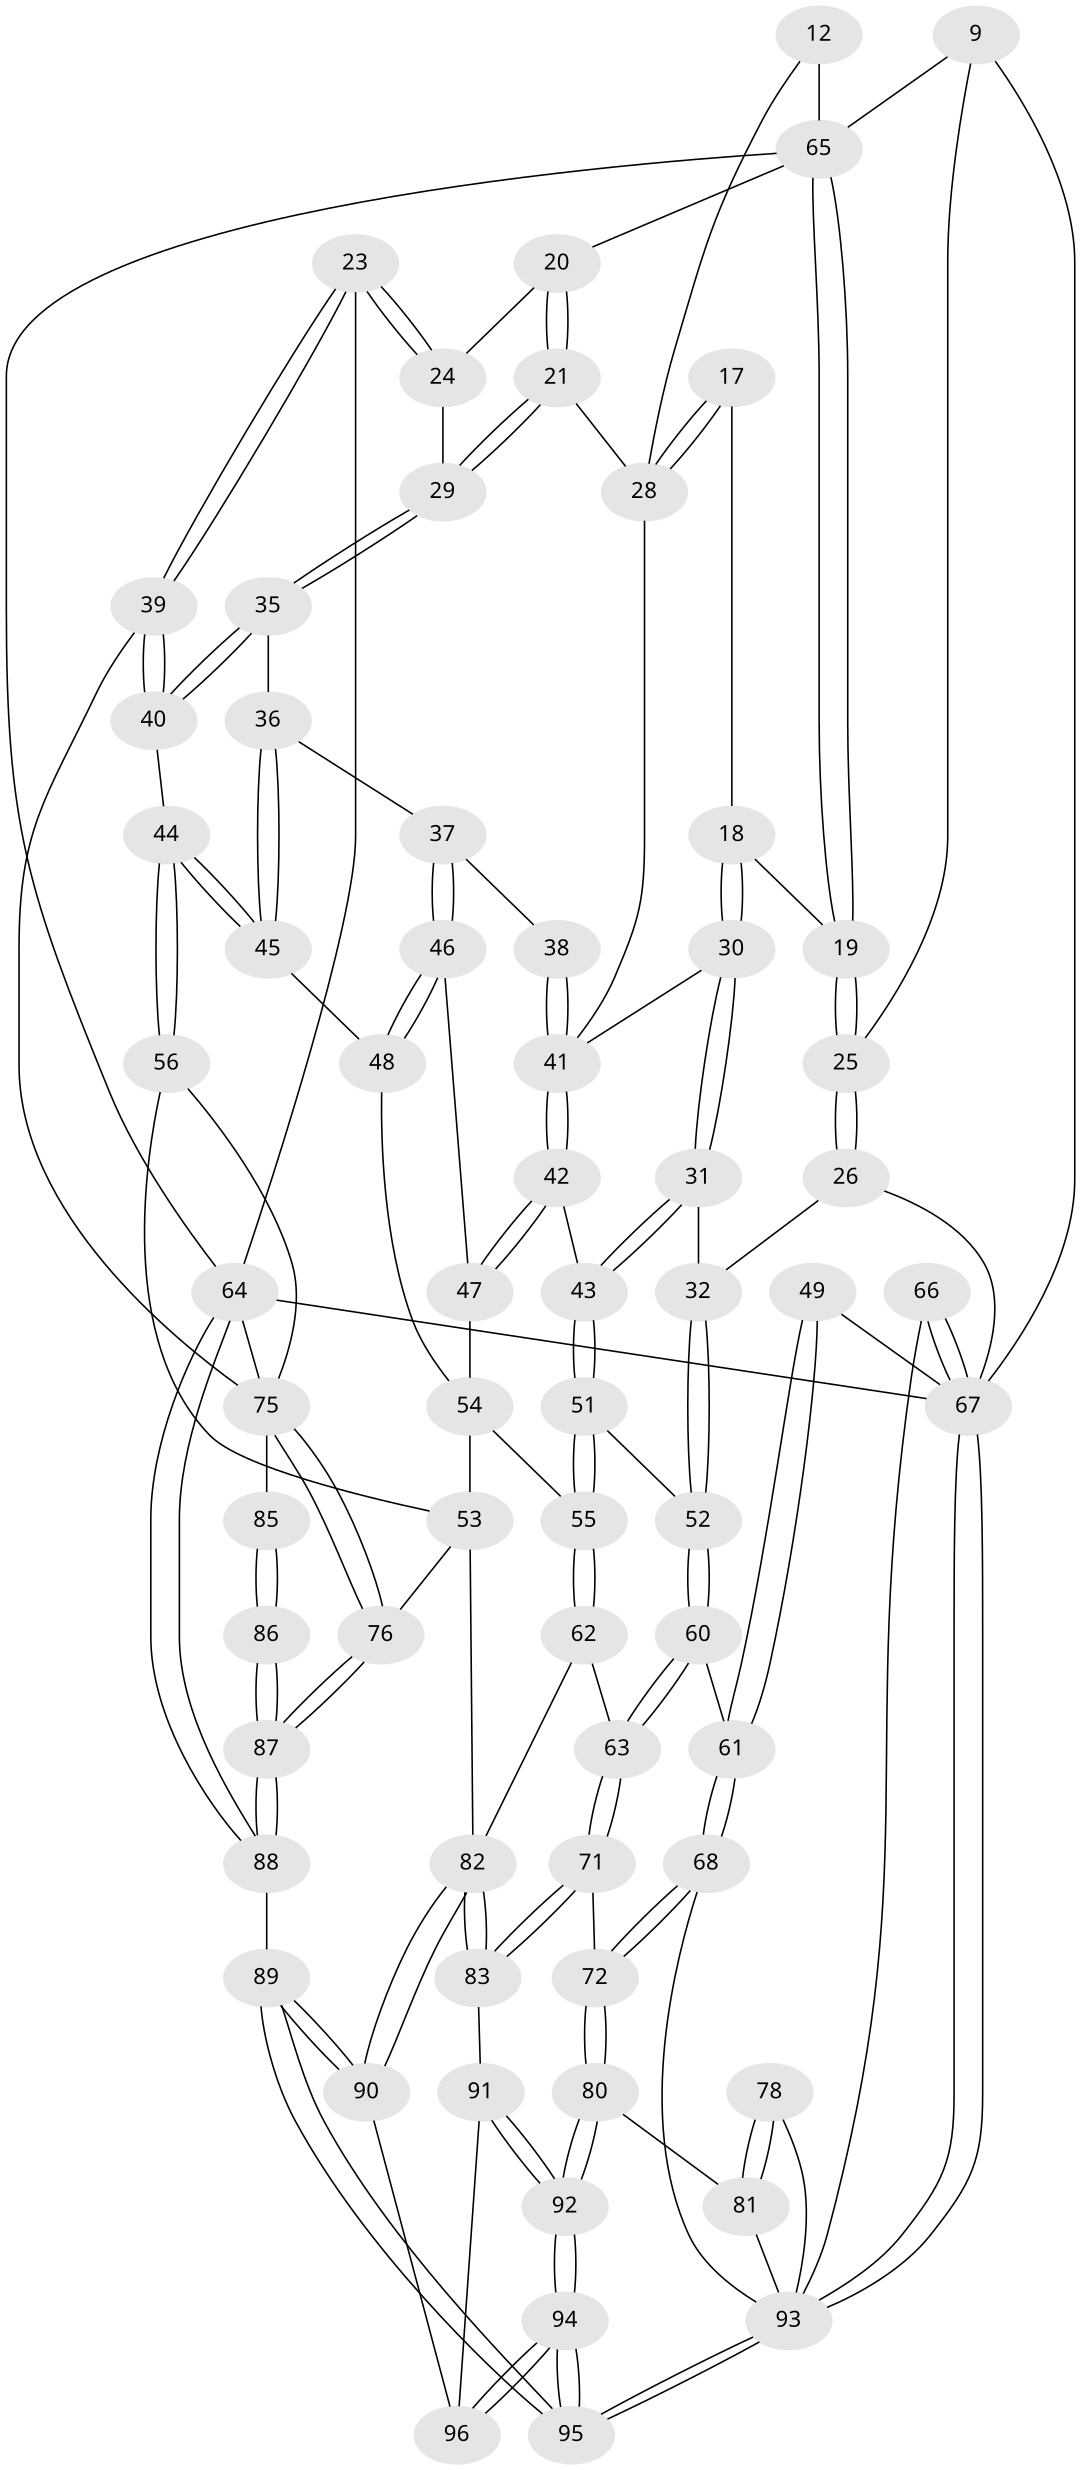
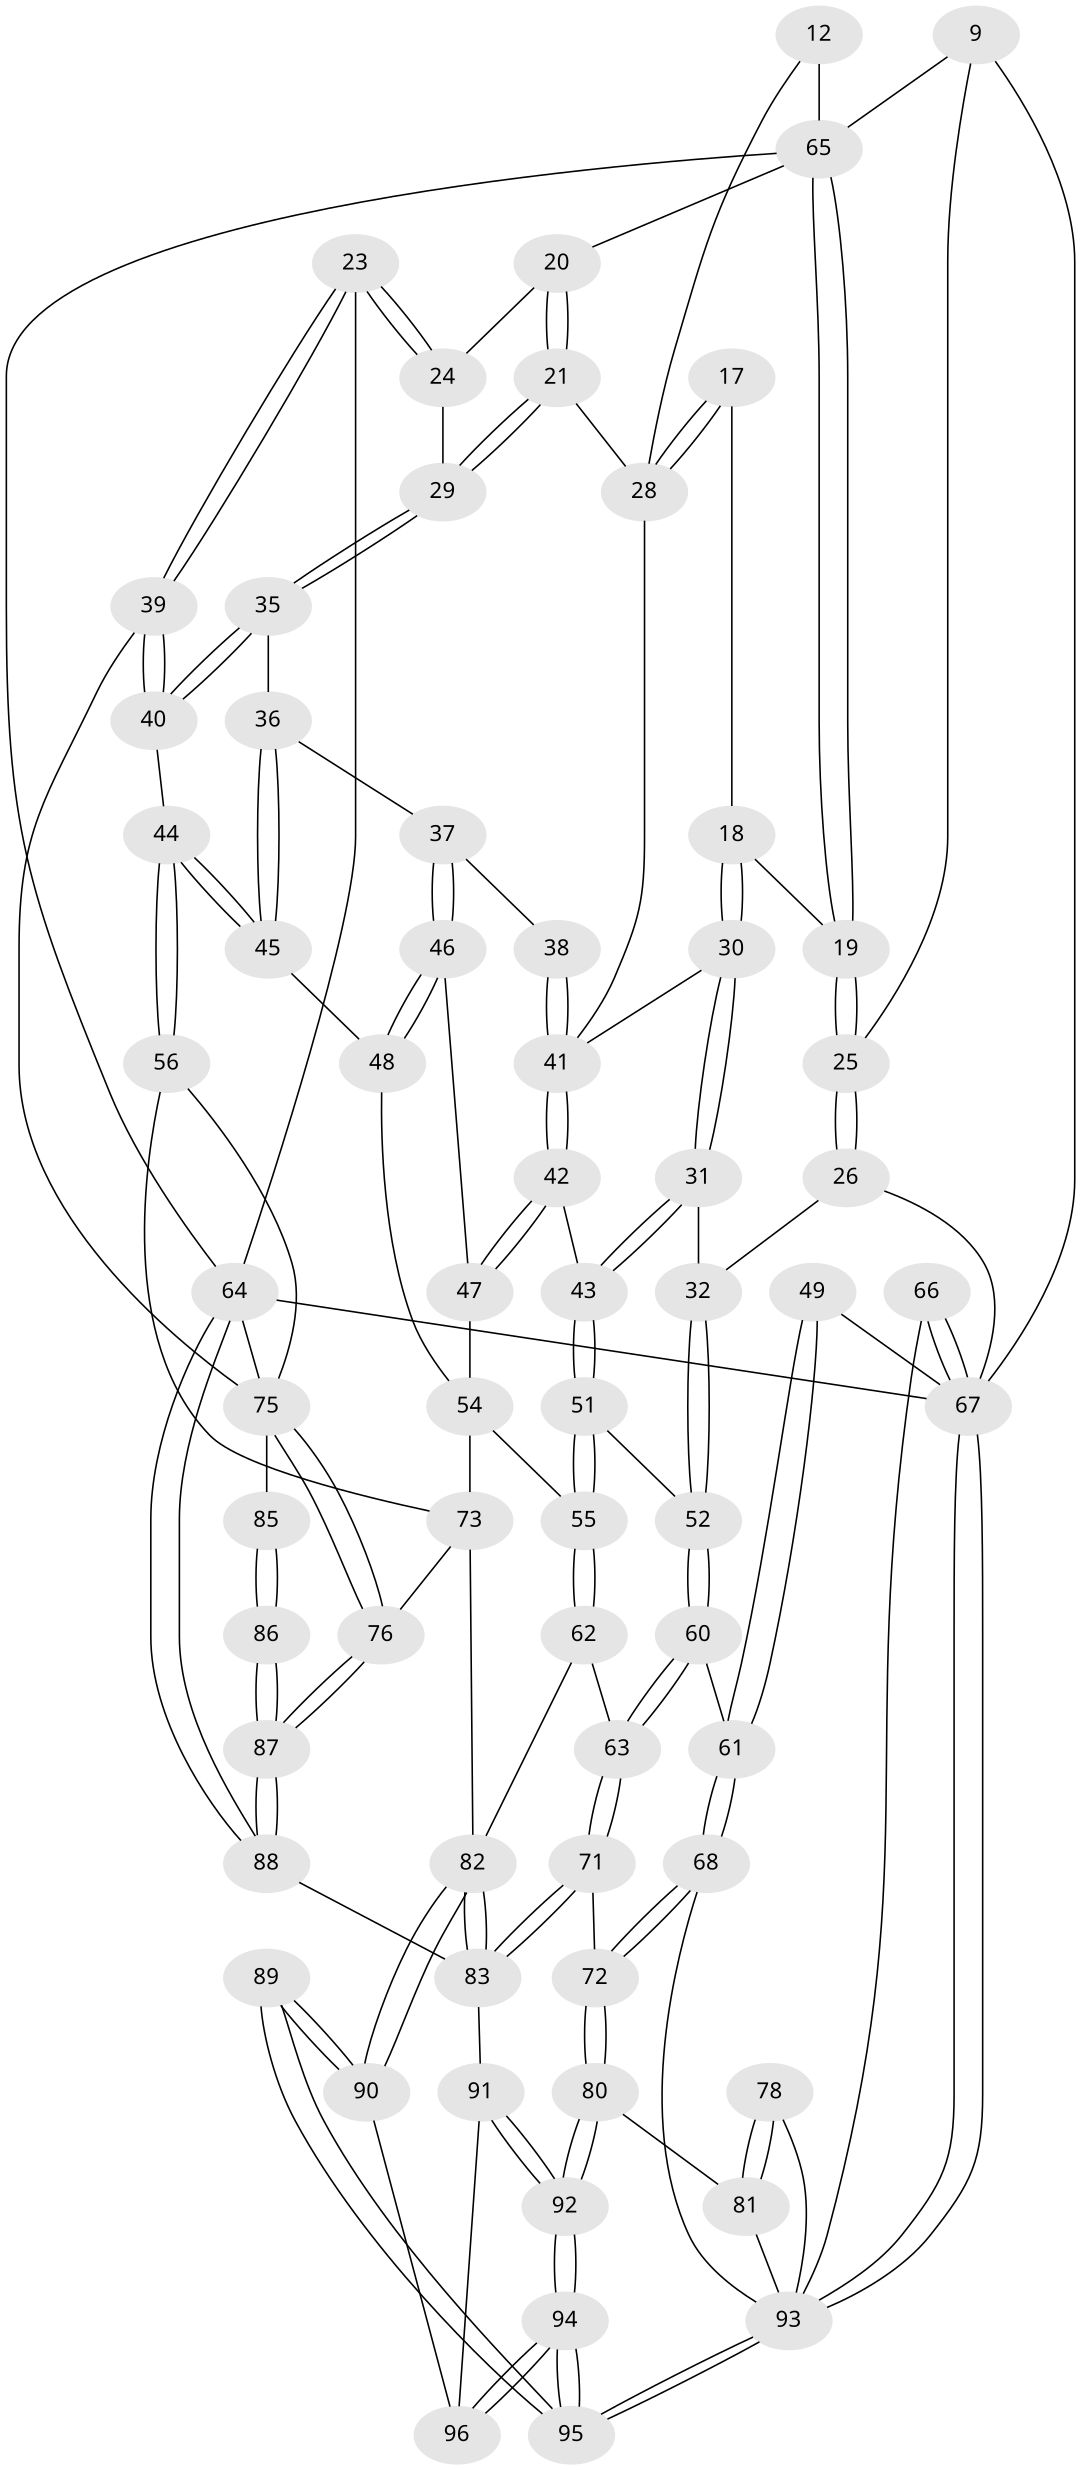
(470, 1521) -> (470, 1521)
(267, 1921) -> (372, 1921)
